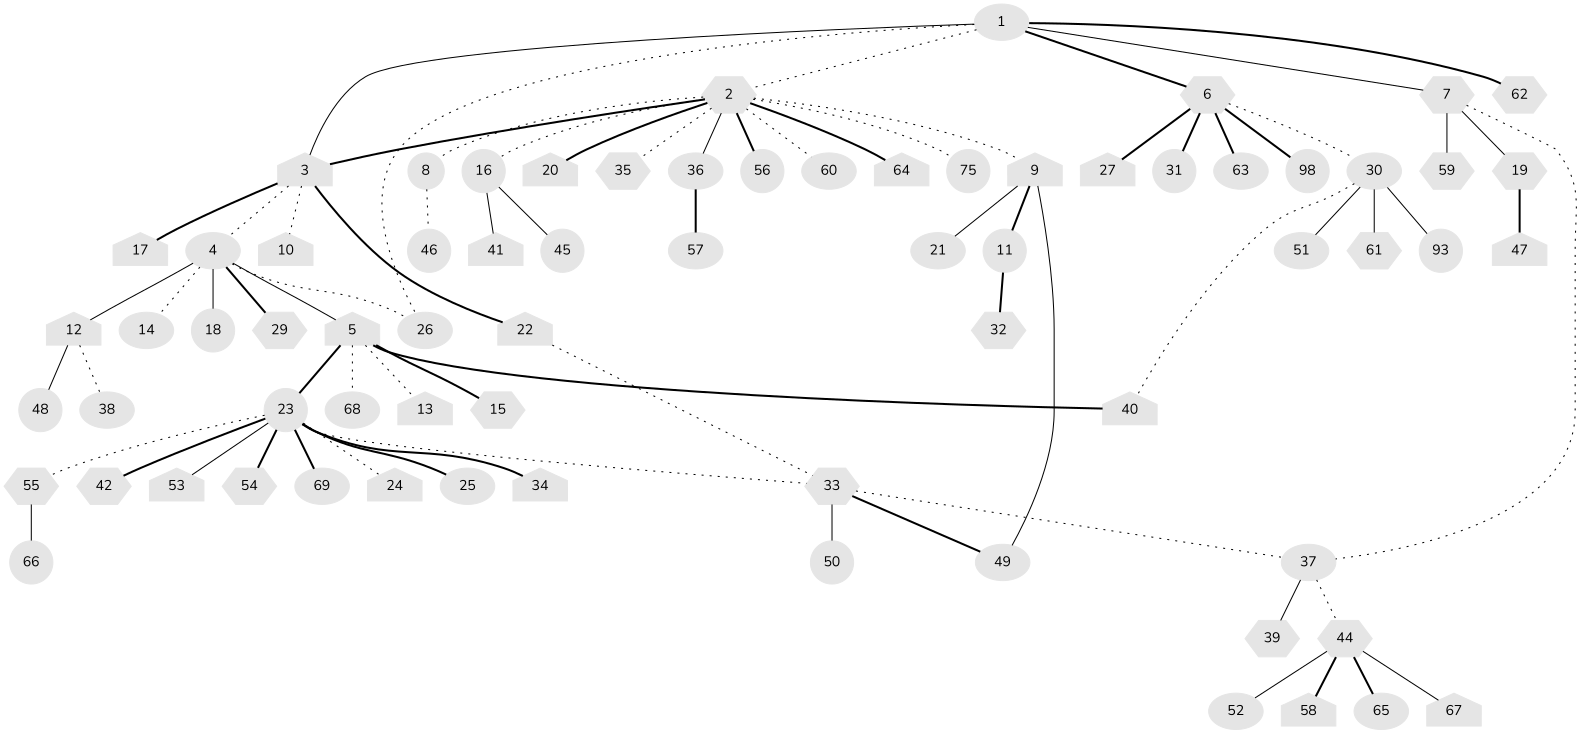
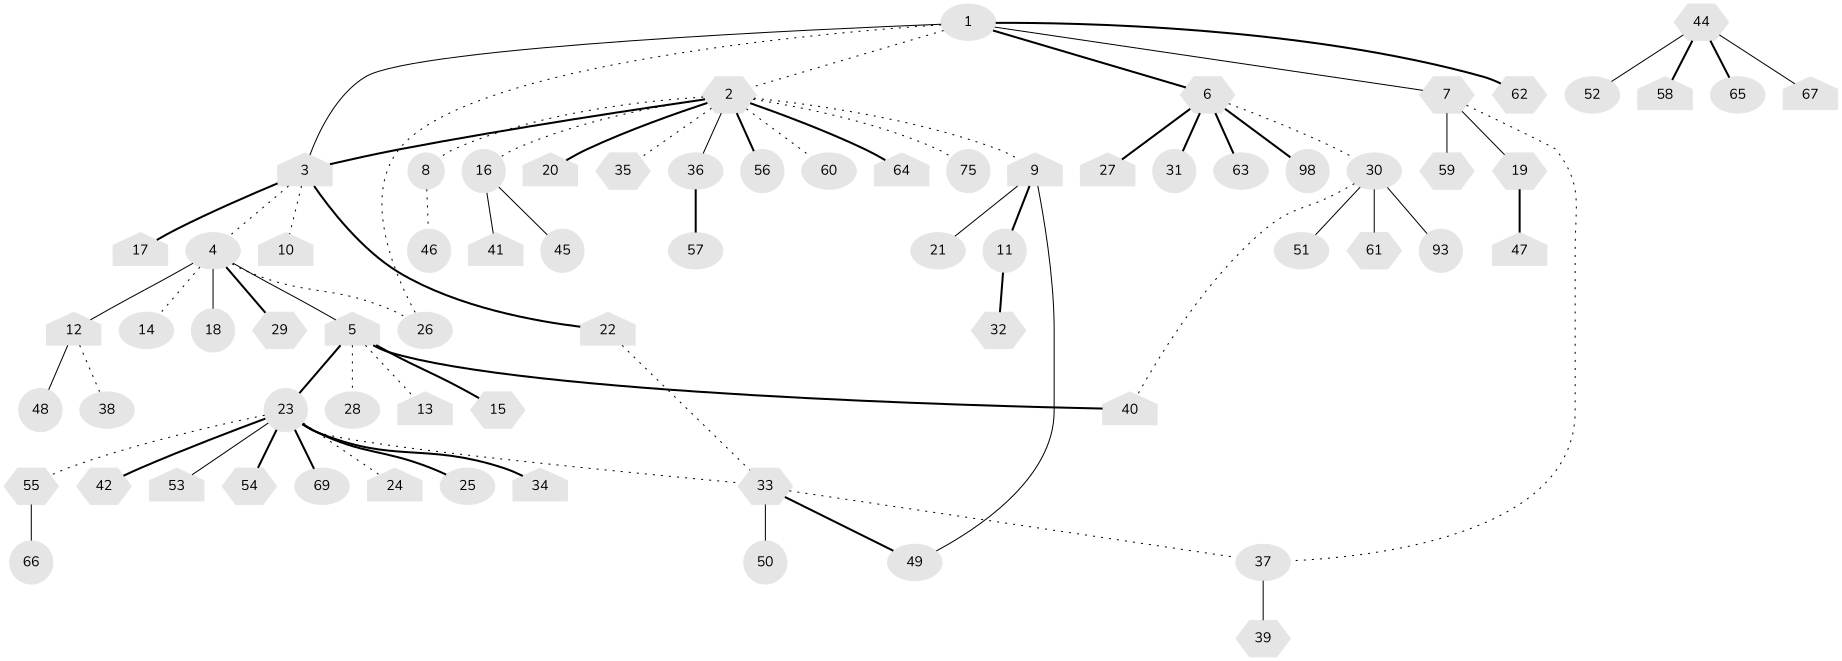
(352, 410) -> (352, 410)
(1327, 600) -> none
